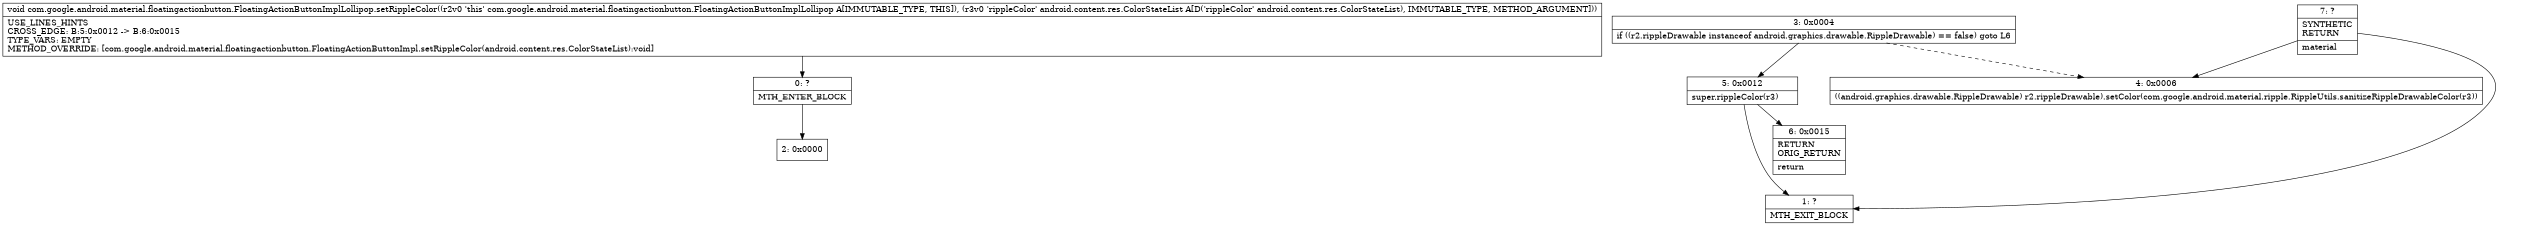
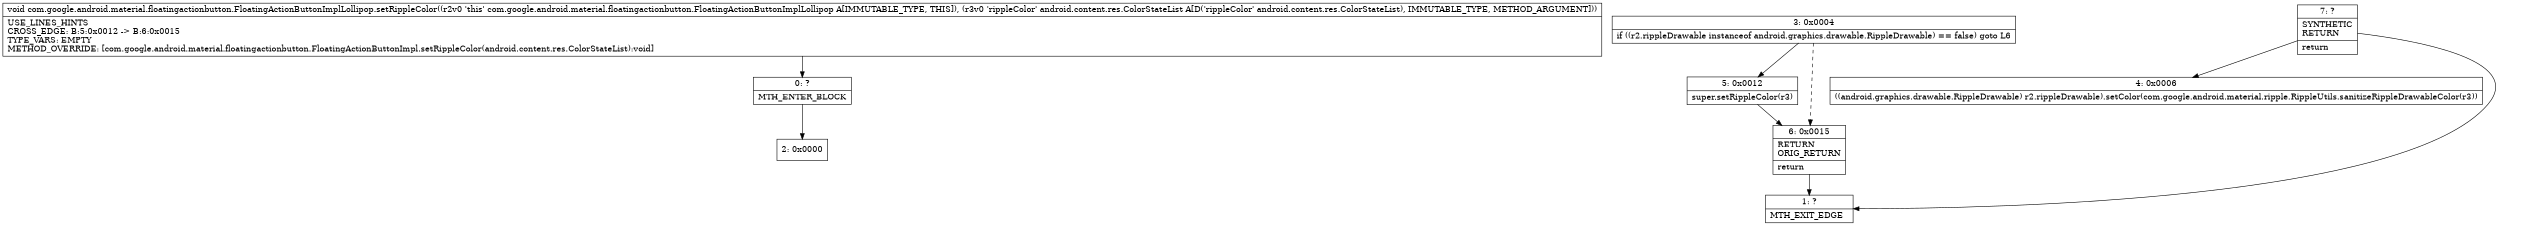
(2320, 47) -> (2315, 47)
(1982, 60) -> (1812, 81)
(1735, 97) -> (1742, 97)
(1756, 152) -> (1809, 182)
(1809, 216) -> (1807, 216)
